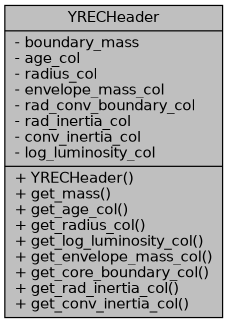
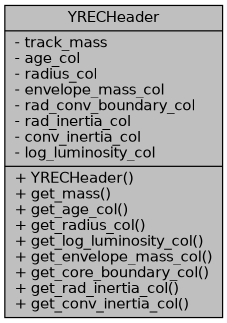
(77, 43) -> (61, 43)
